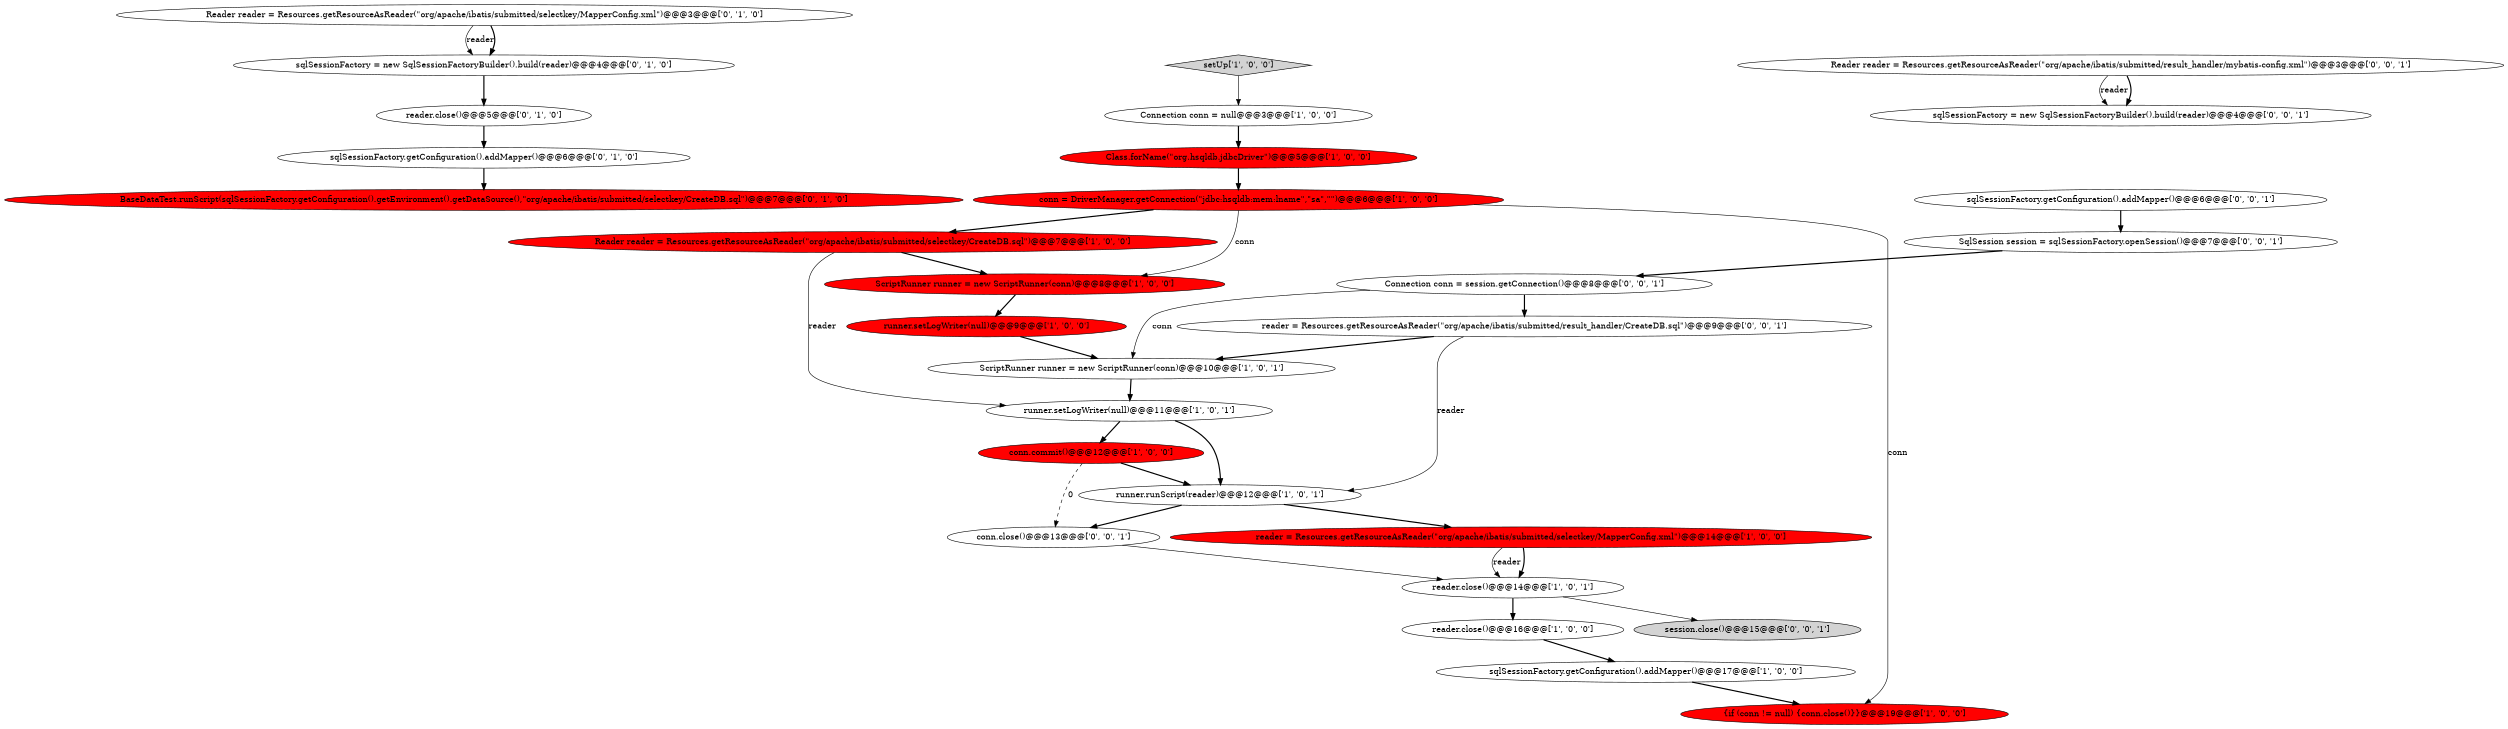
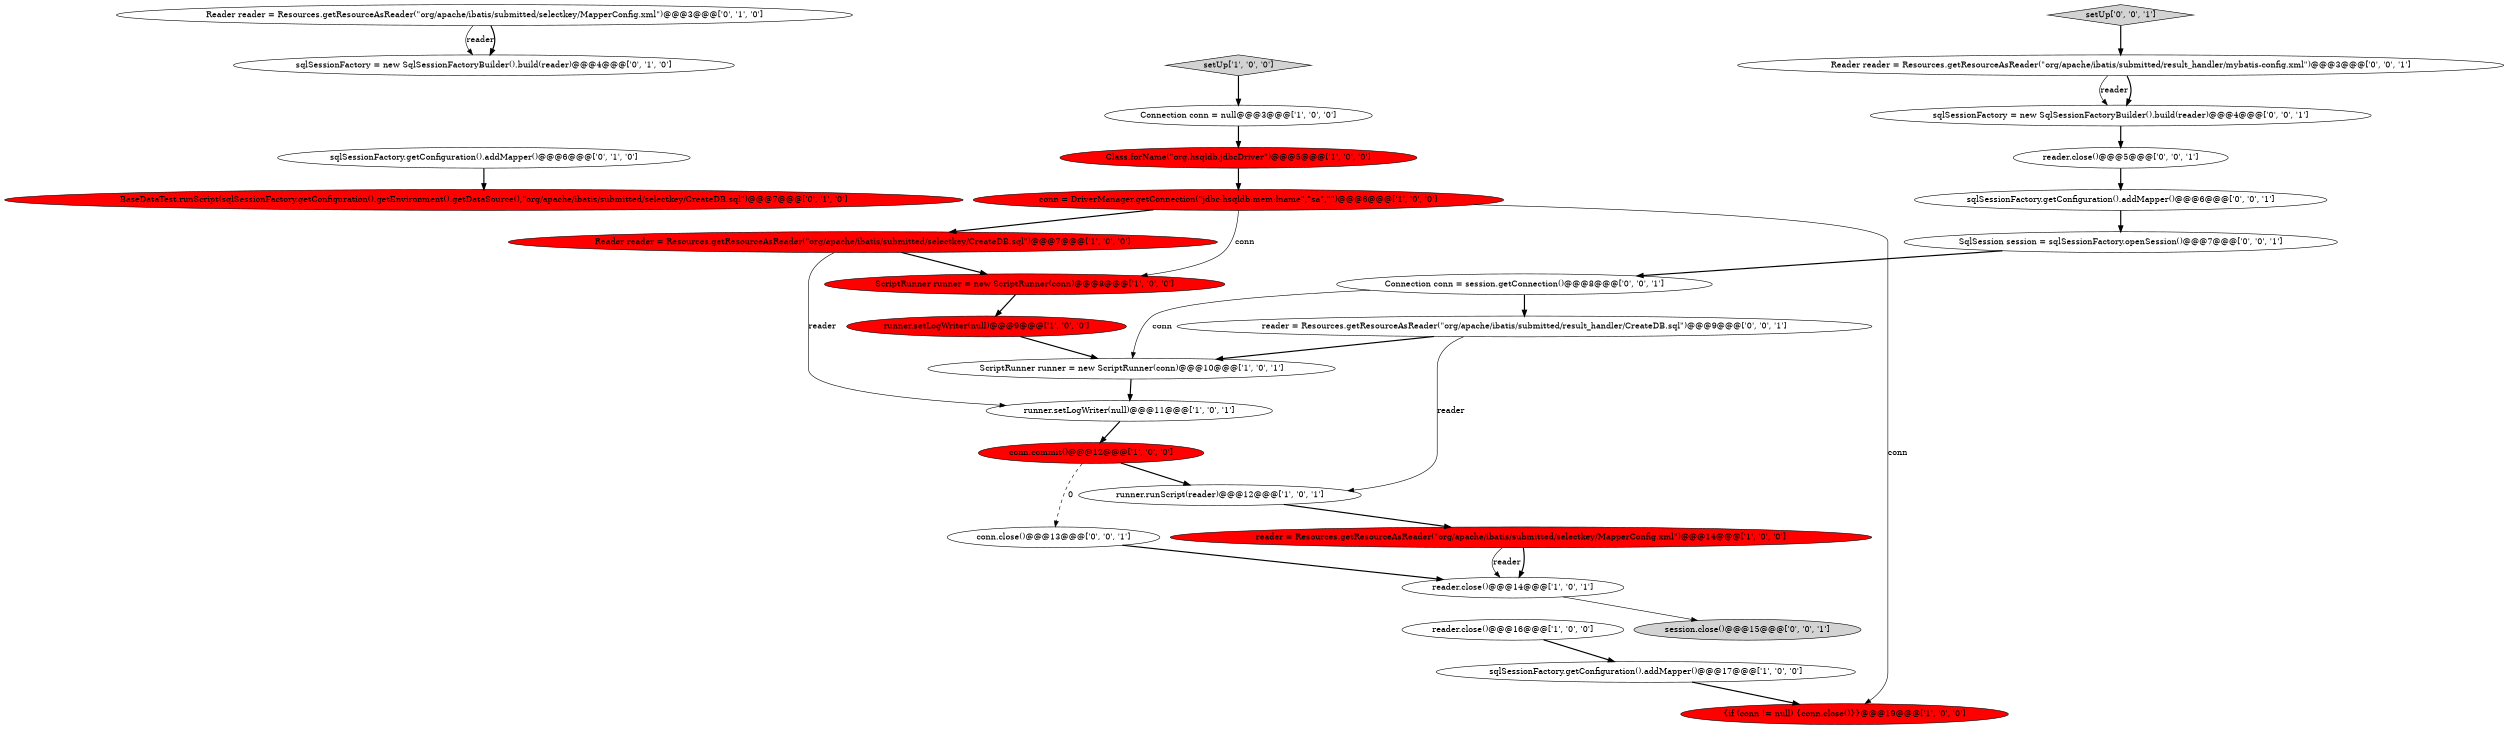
none -> (2121, 15)
(1238, 88) -> (1238, 88)
(484, 116) -> none
none -> (2121, 158)
(1208, 442) -> none
(1139, 516) -> none
(1280, 562) -> (1280, 562)
(1513, 606) -> none
